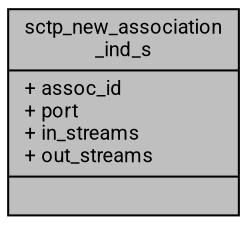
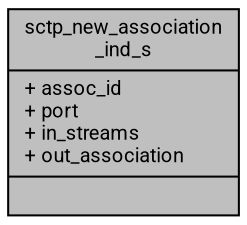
(90, 156) -> (105, 156)
